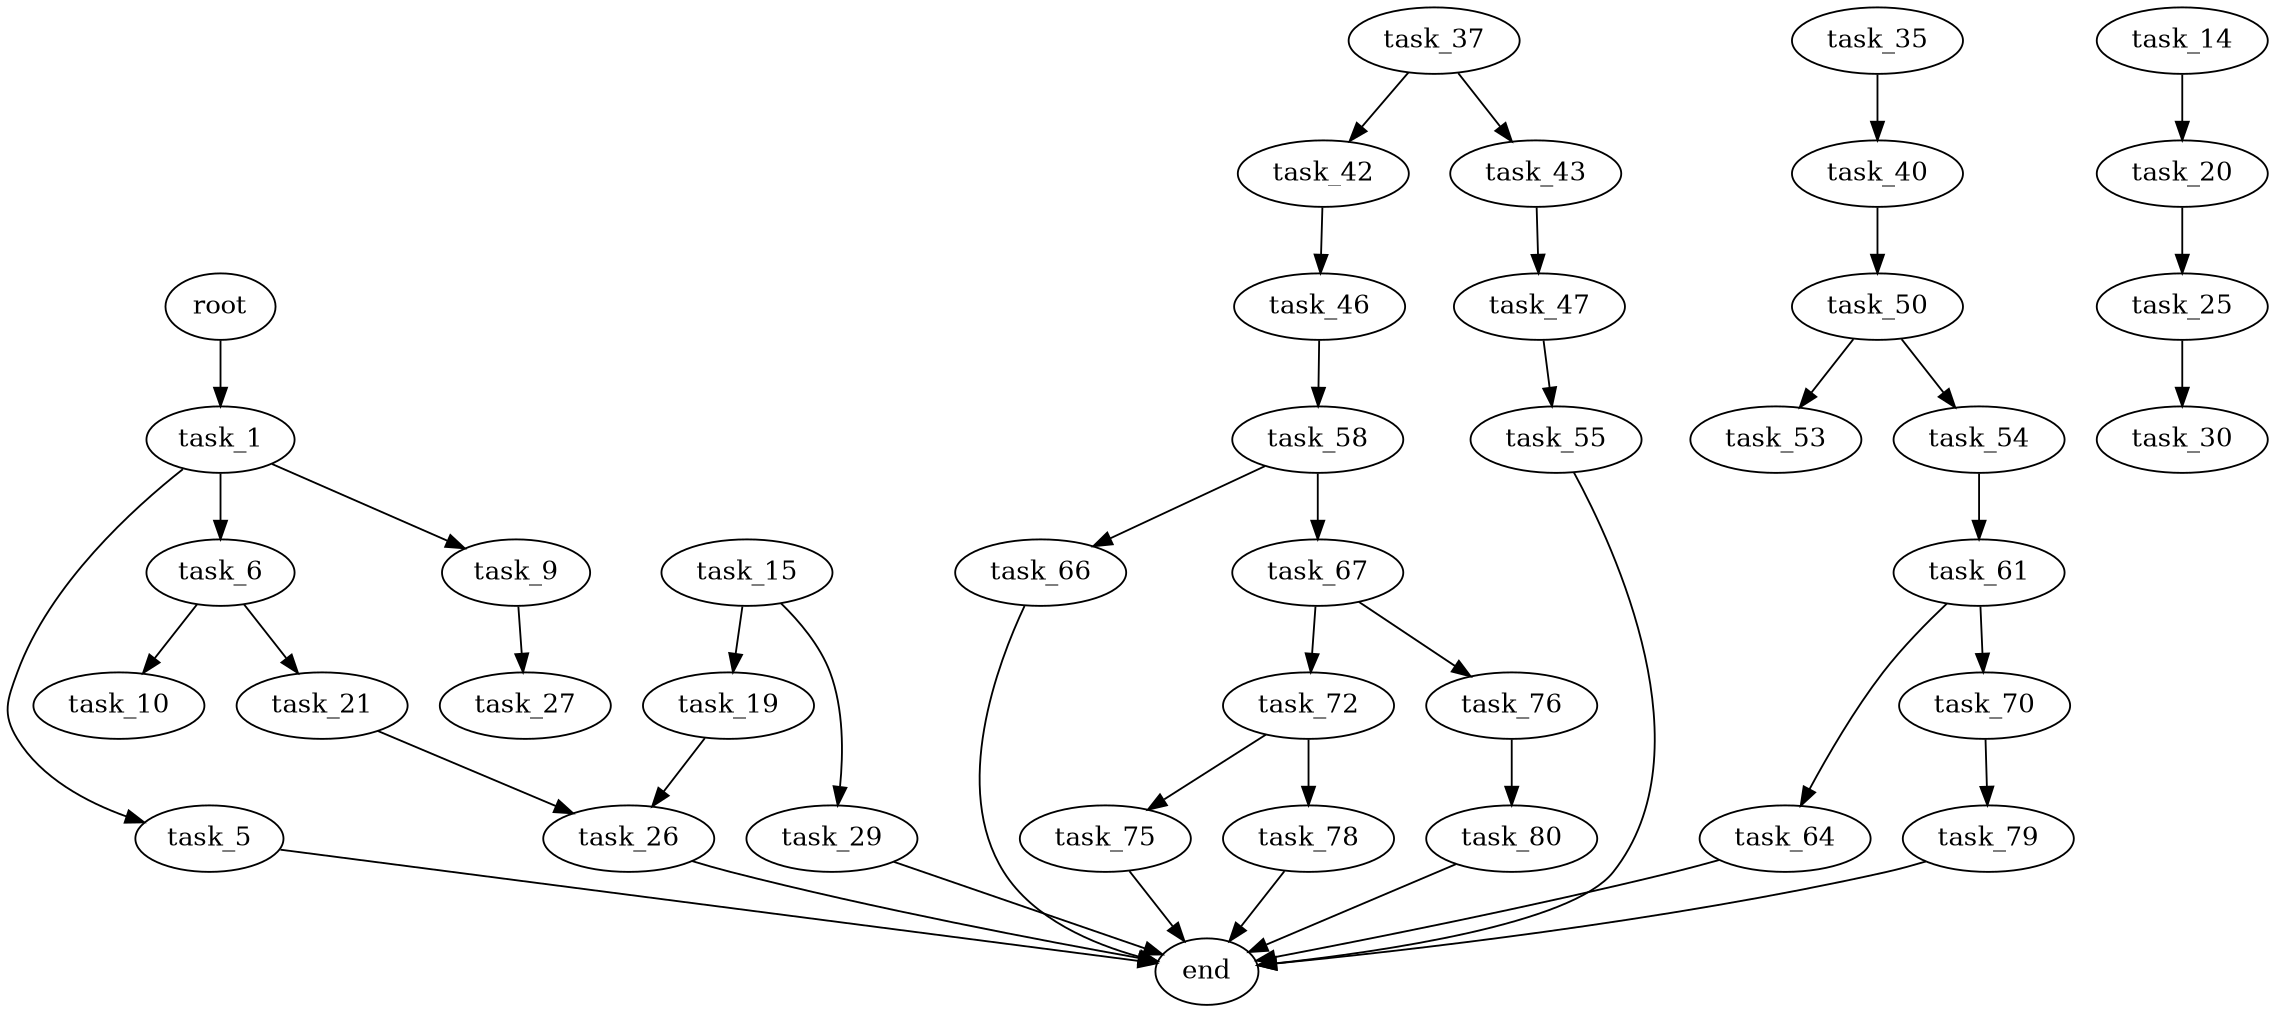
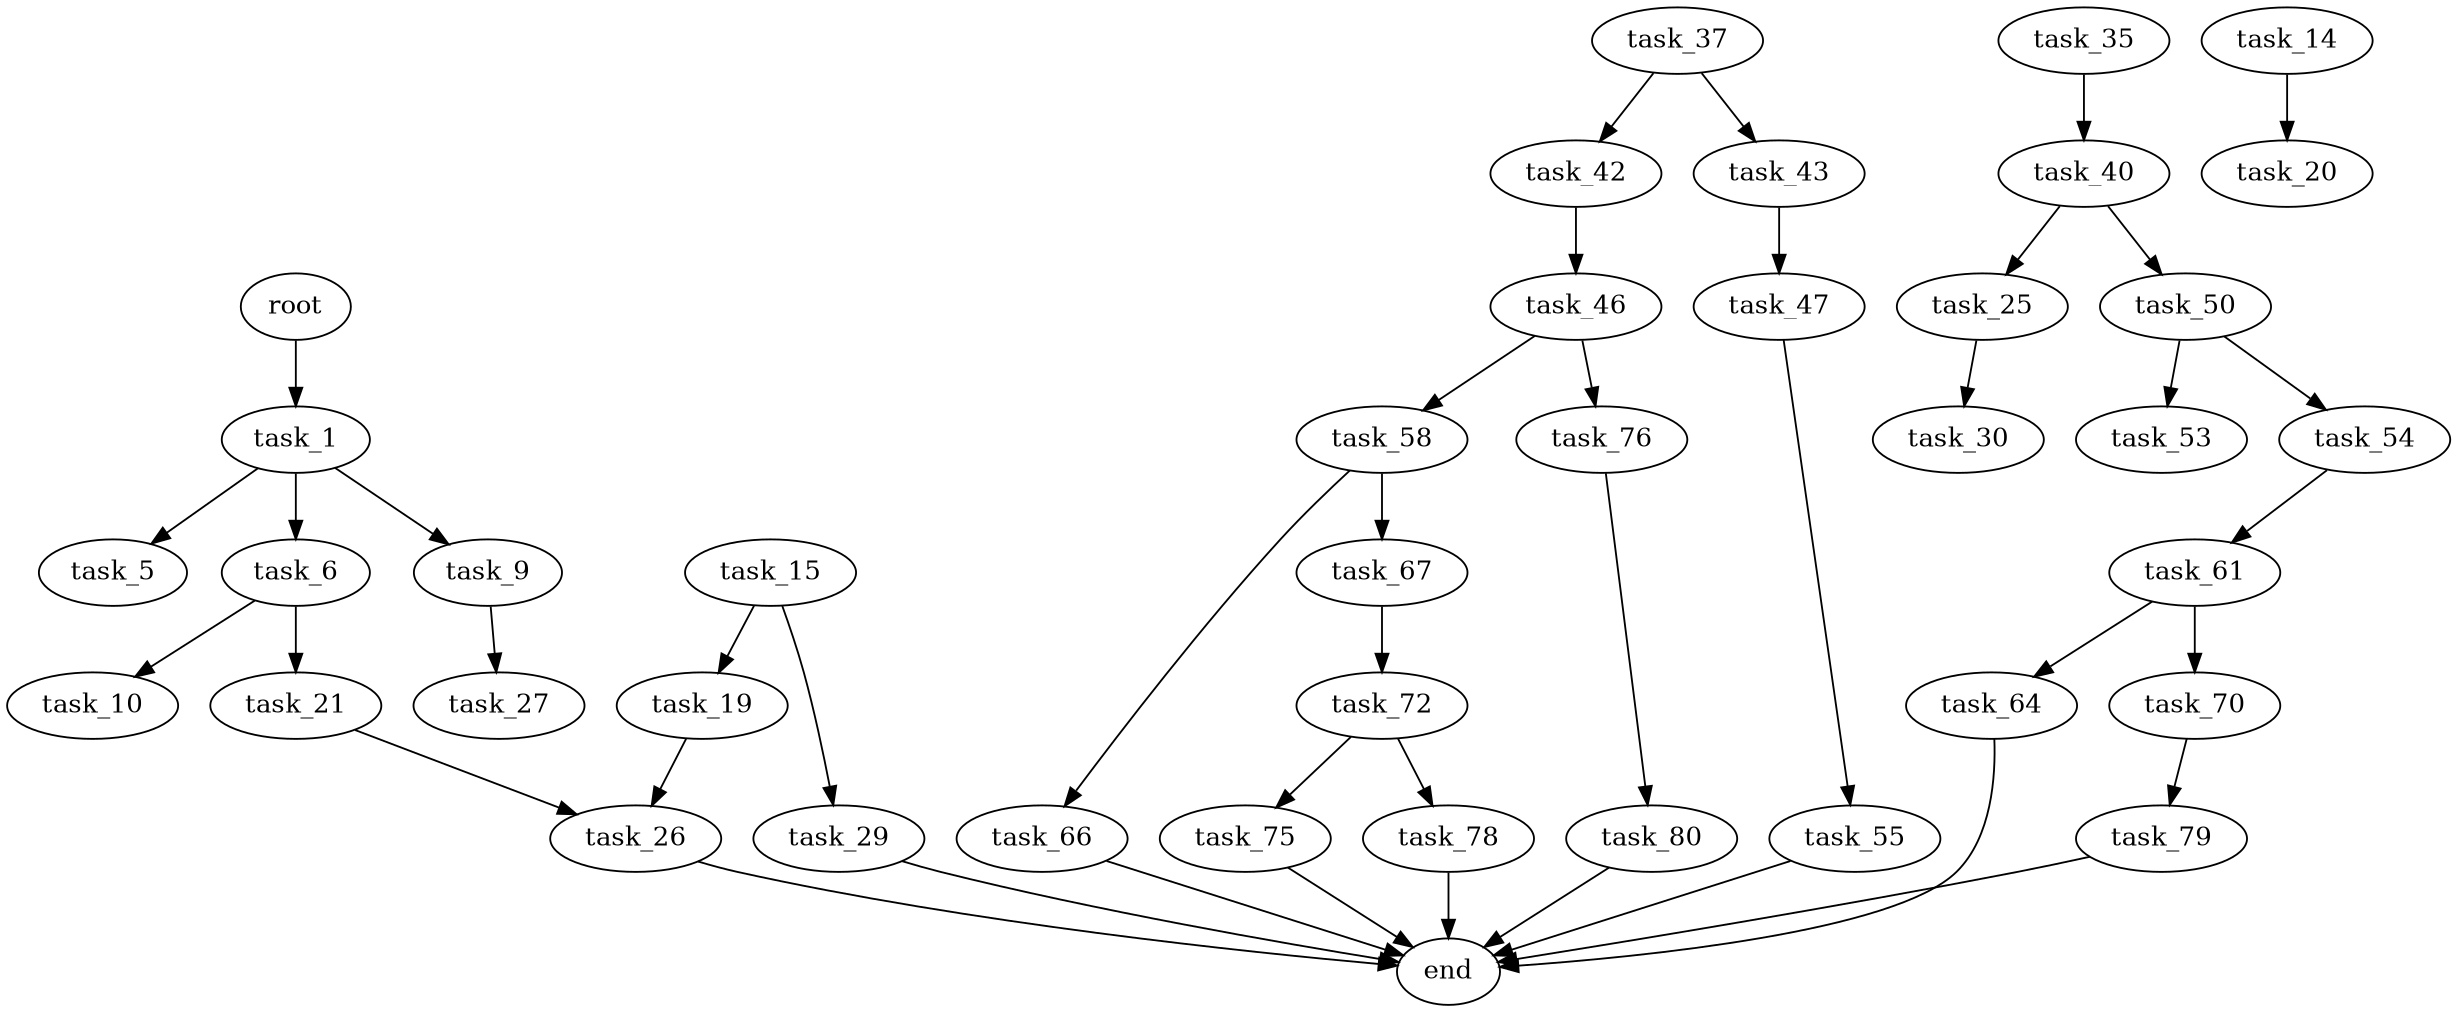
(2182, 231) -> (2039, 233)
(1407, 634) -> (1587, 364)
(709, 905) -> none
